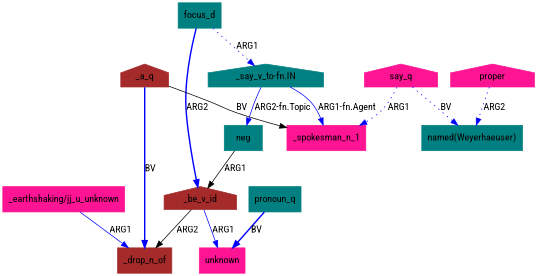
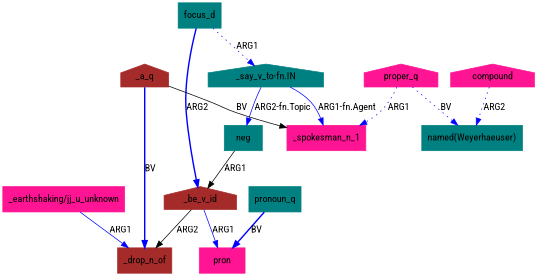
(401, 77) -> (401, 77)
(493, 77) -> (493, 77)
(222, 261) -> (222, 261)
